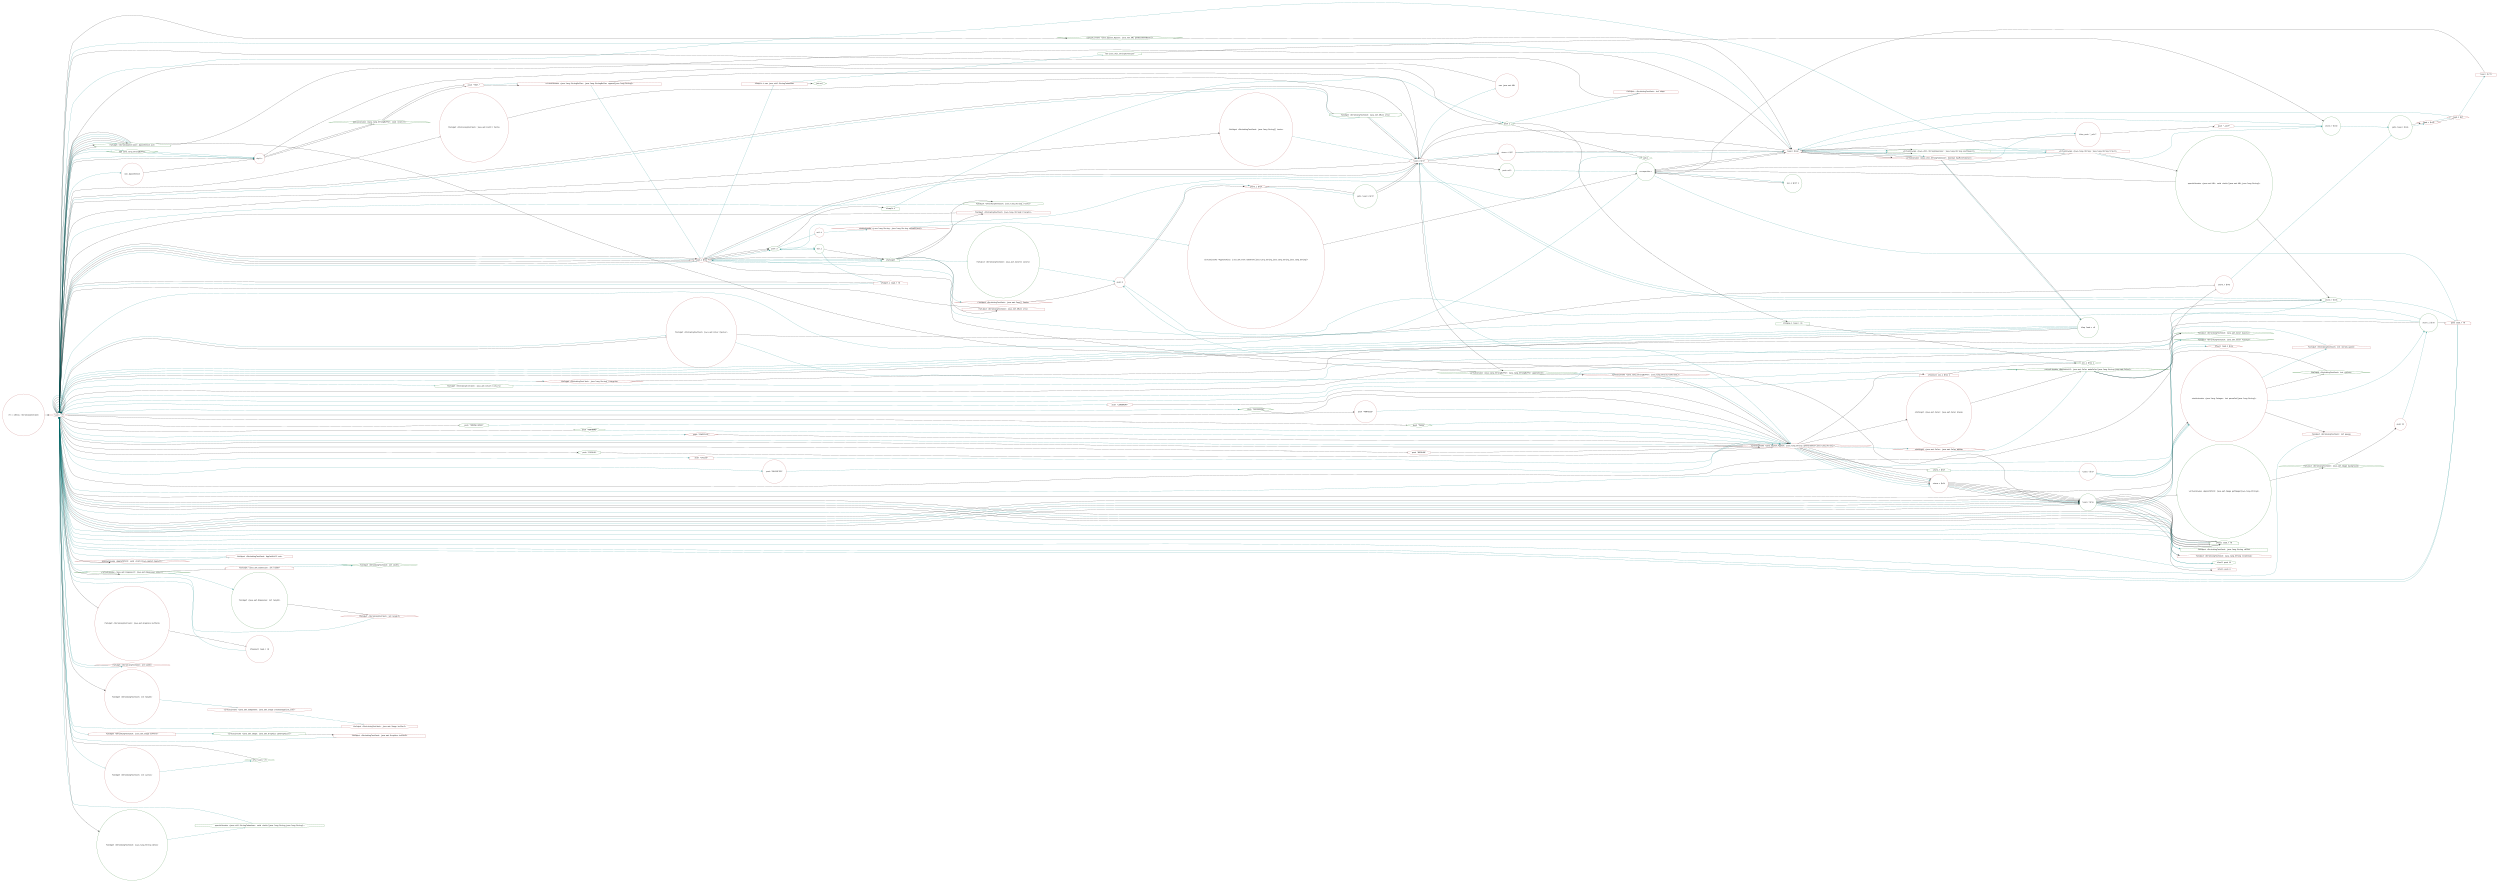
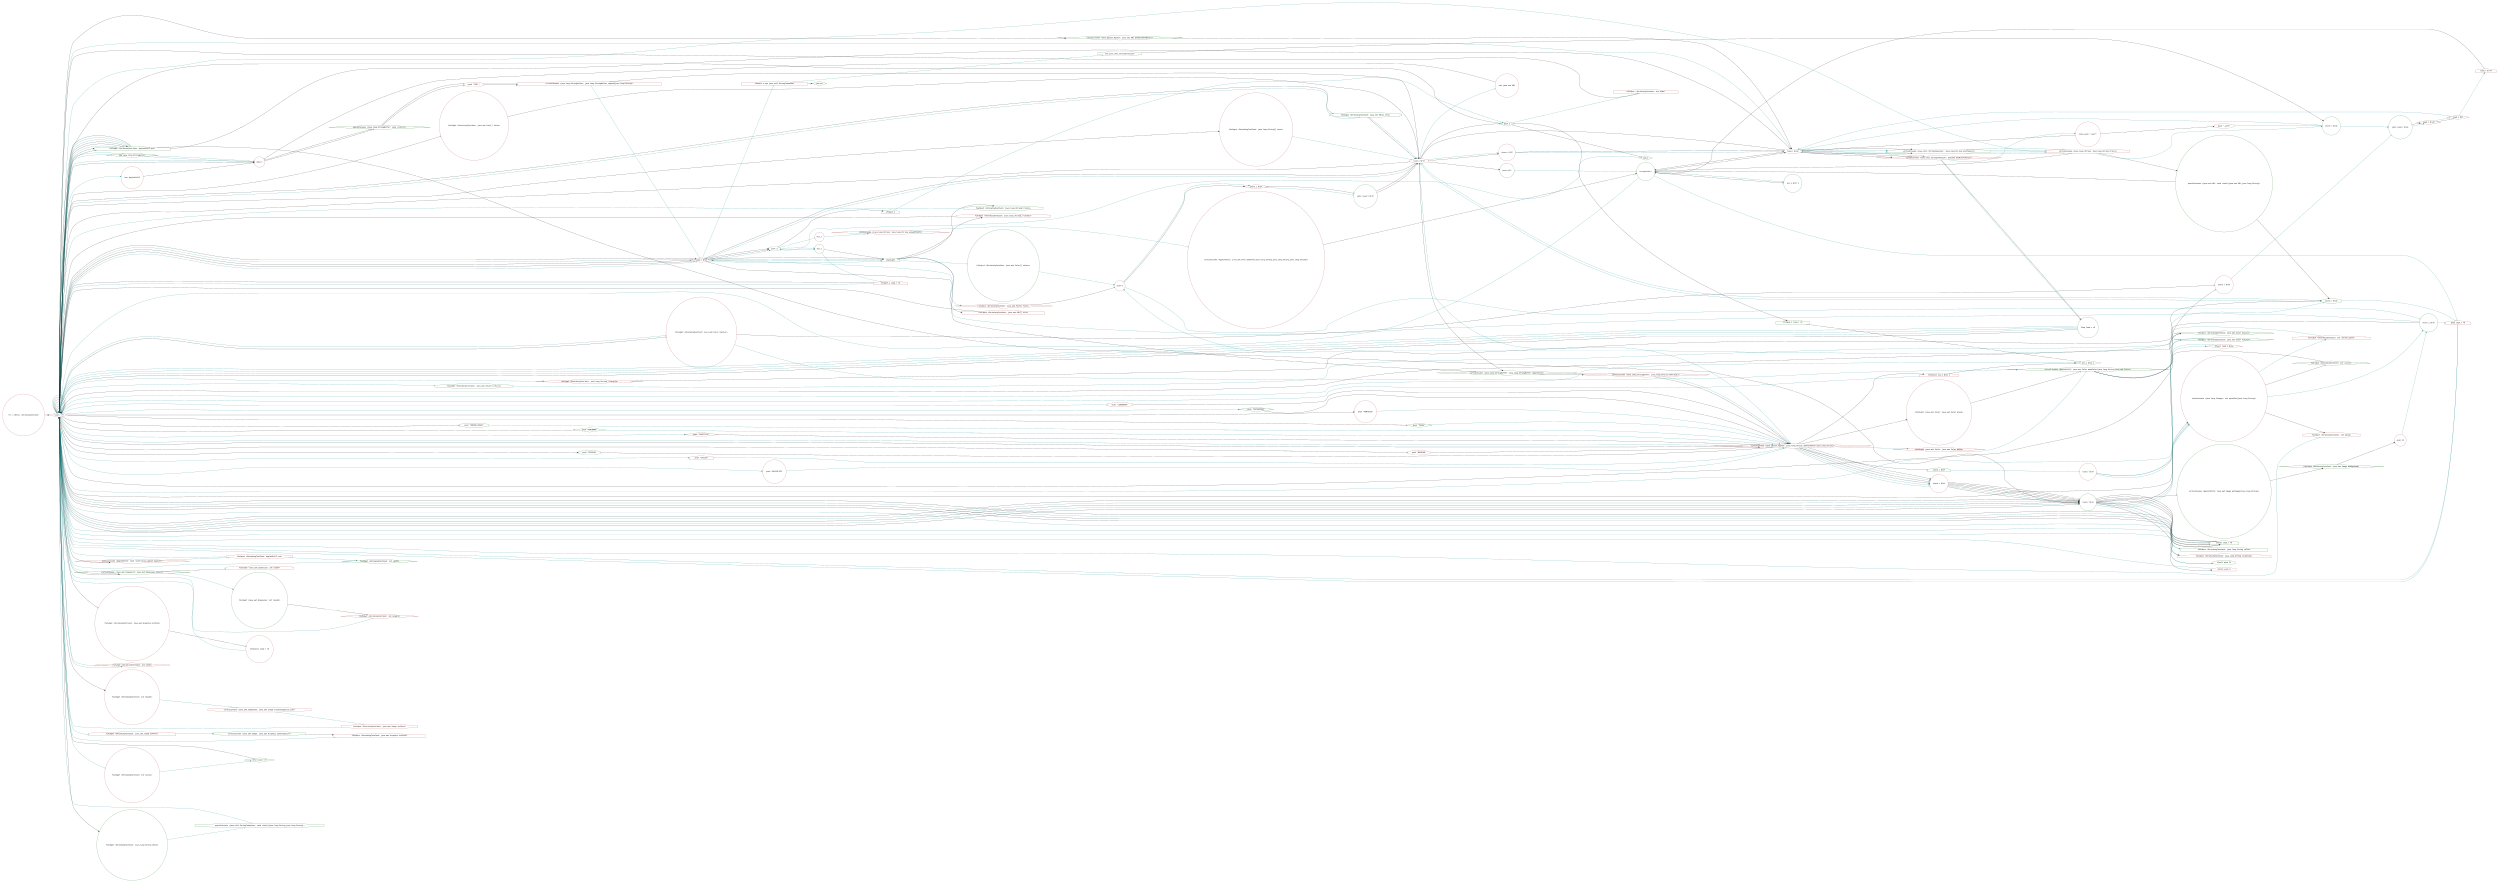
(322, 566) -> (322, 559)
